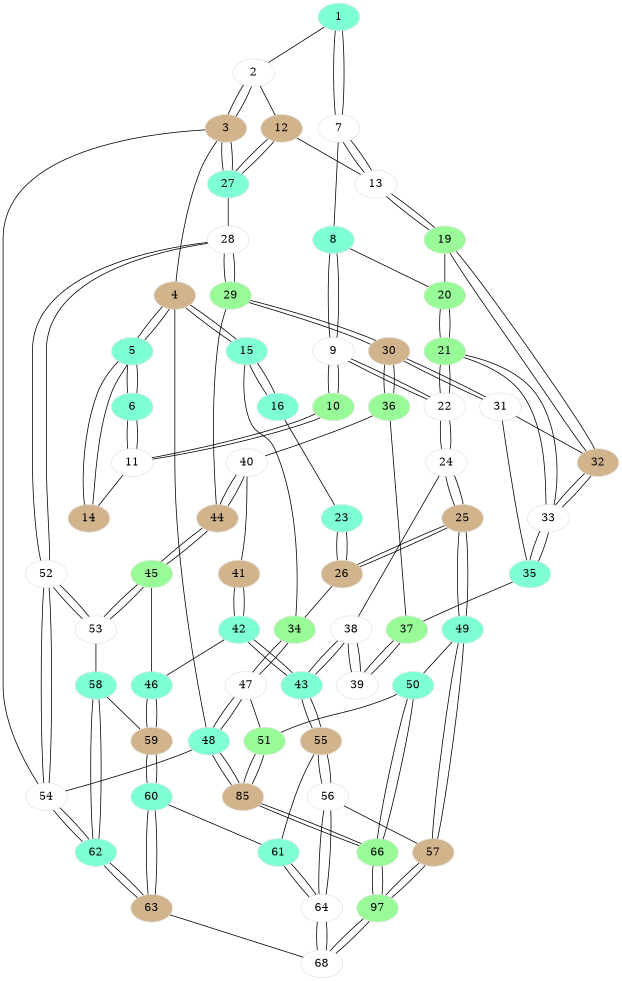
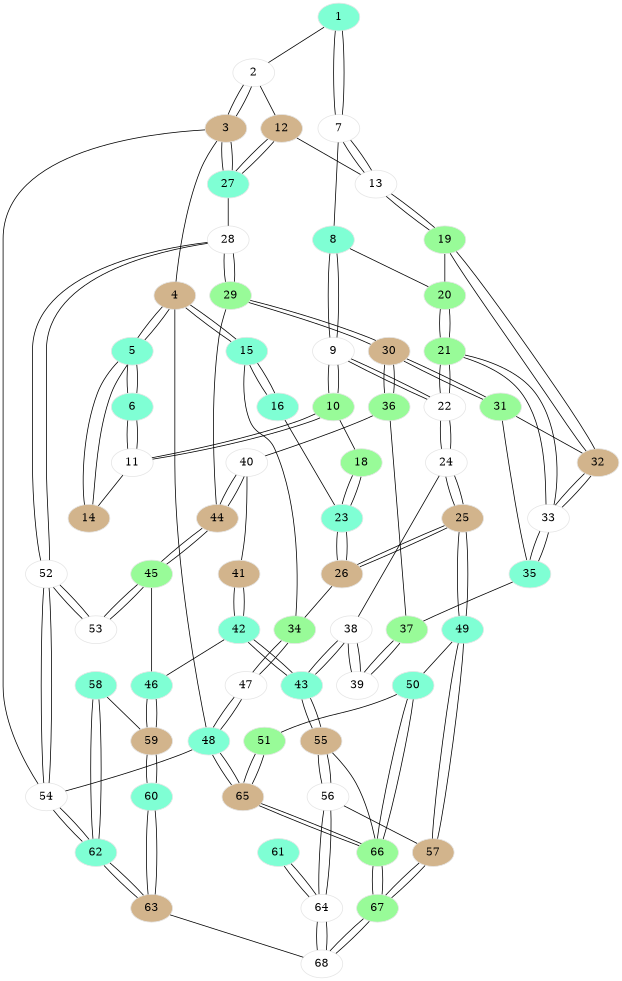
(501, 407) -> (501, 407)
none -> (361, 463)
(96, 658) -> none
(255, 713) -> none
(295, 796) -> (360, 792)
(243, 797) -> (243, 797)
(215, 825) -> none
(378, 908) -> (378, 908)
